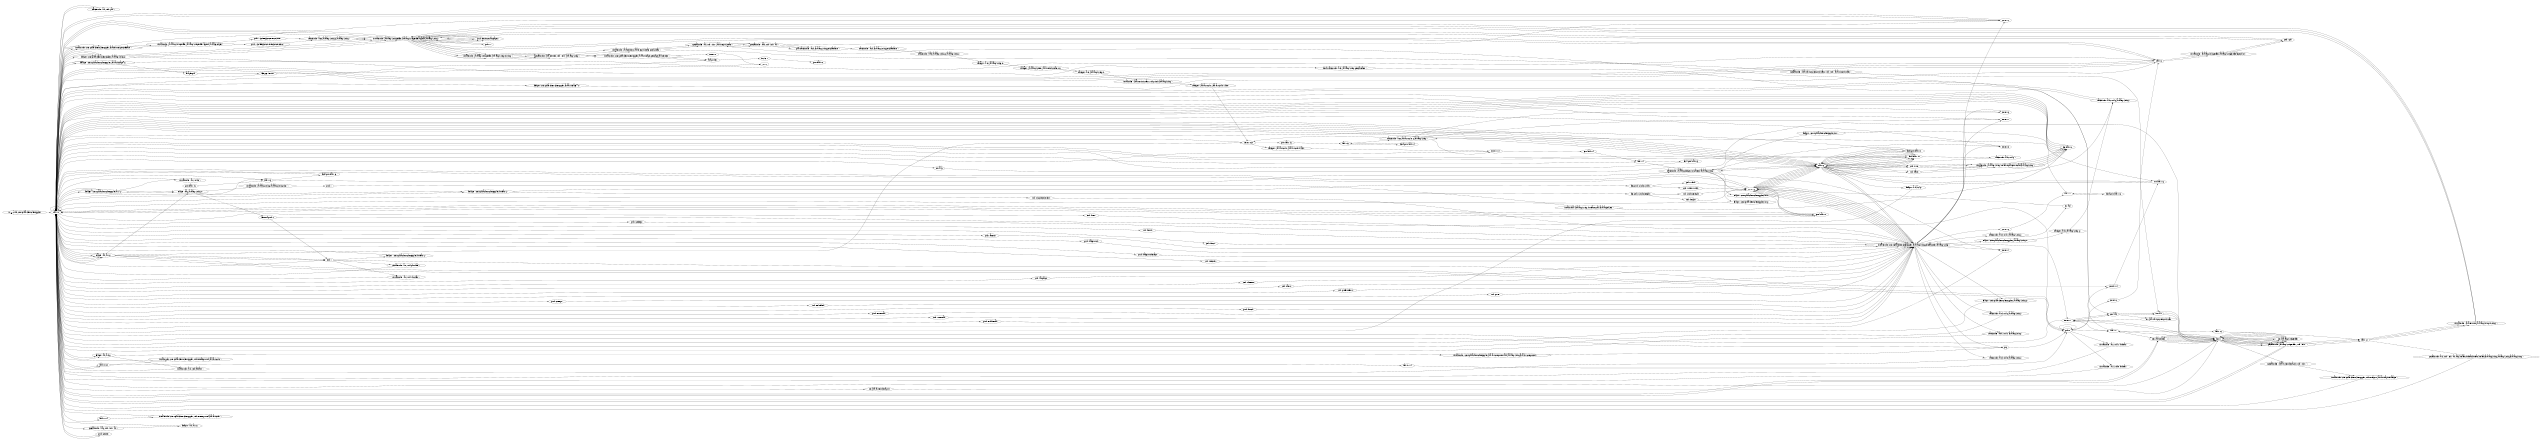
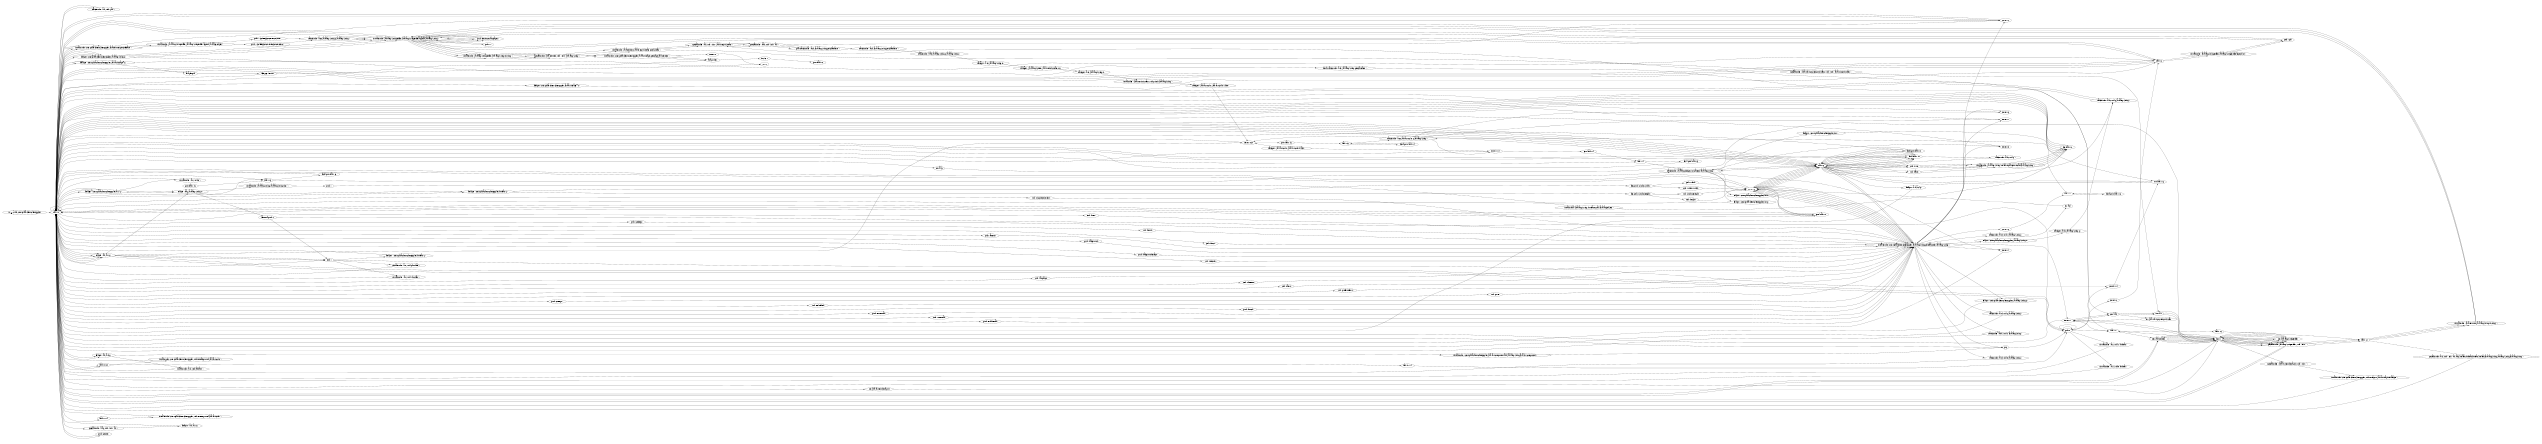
(1259, 146) -> (1266, 145)
